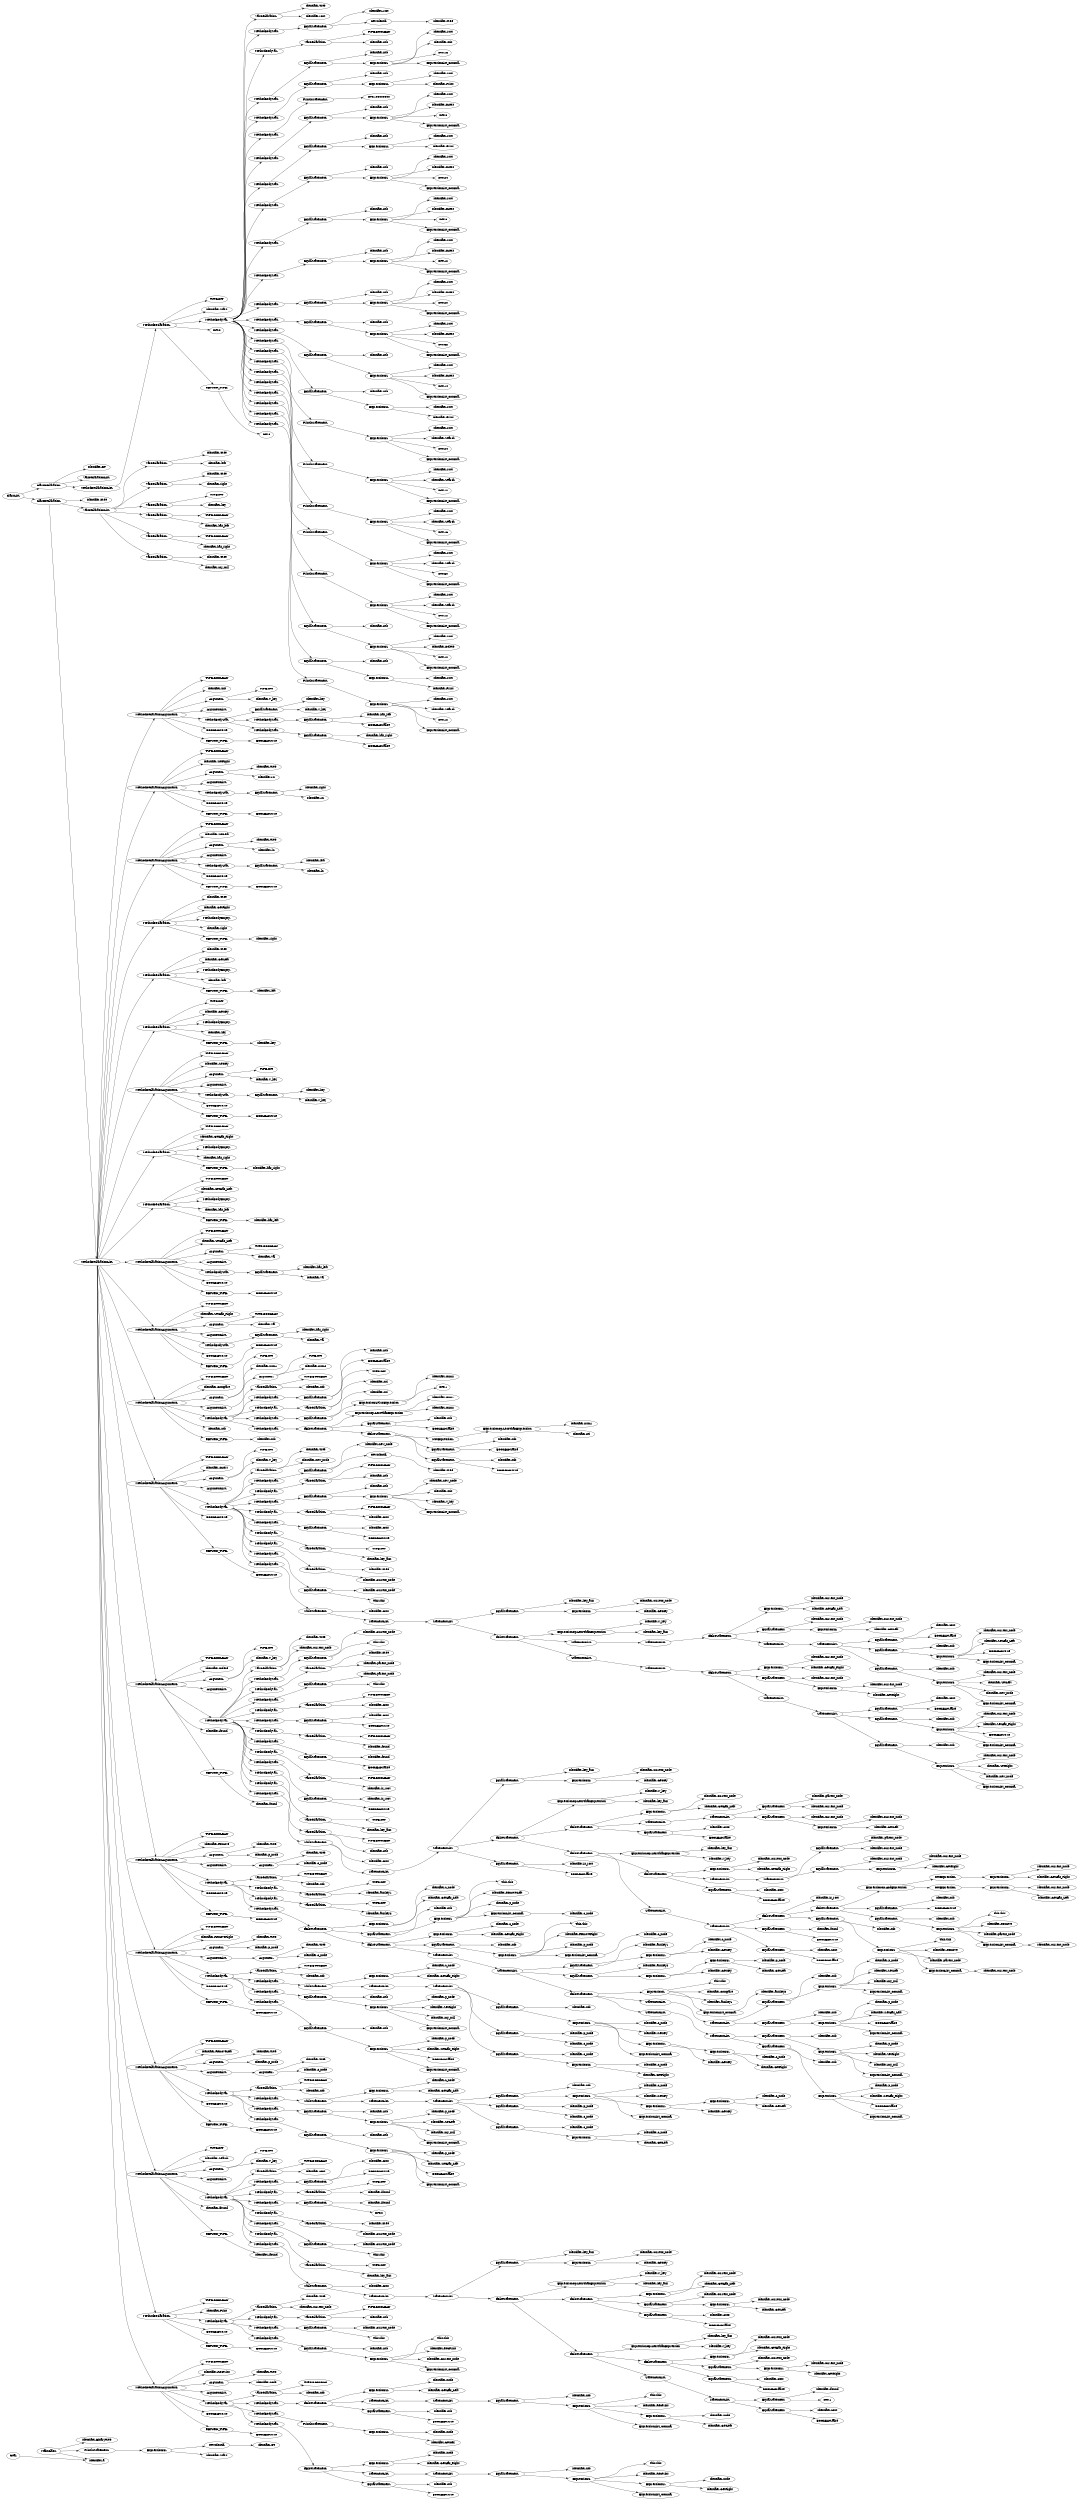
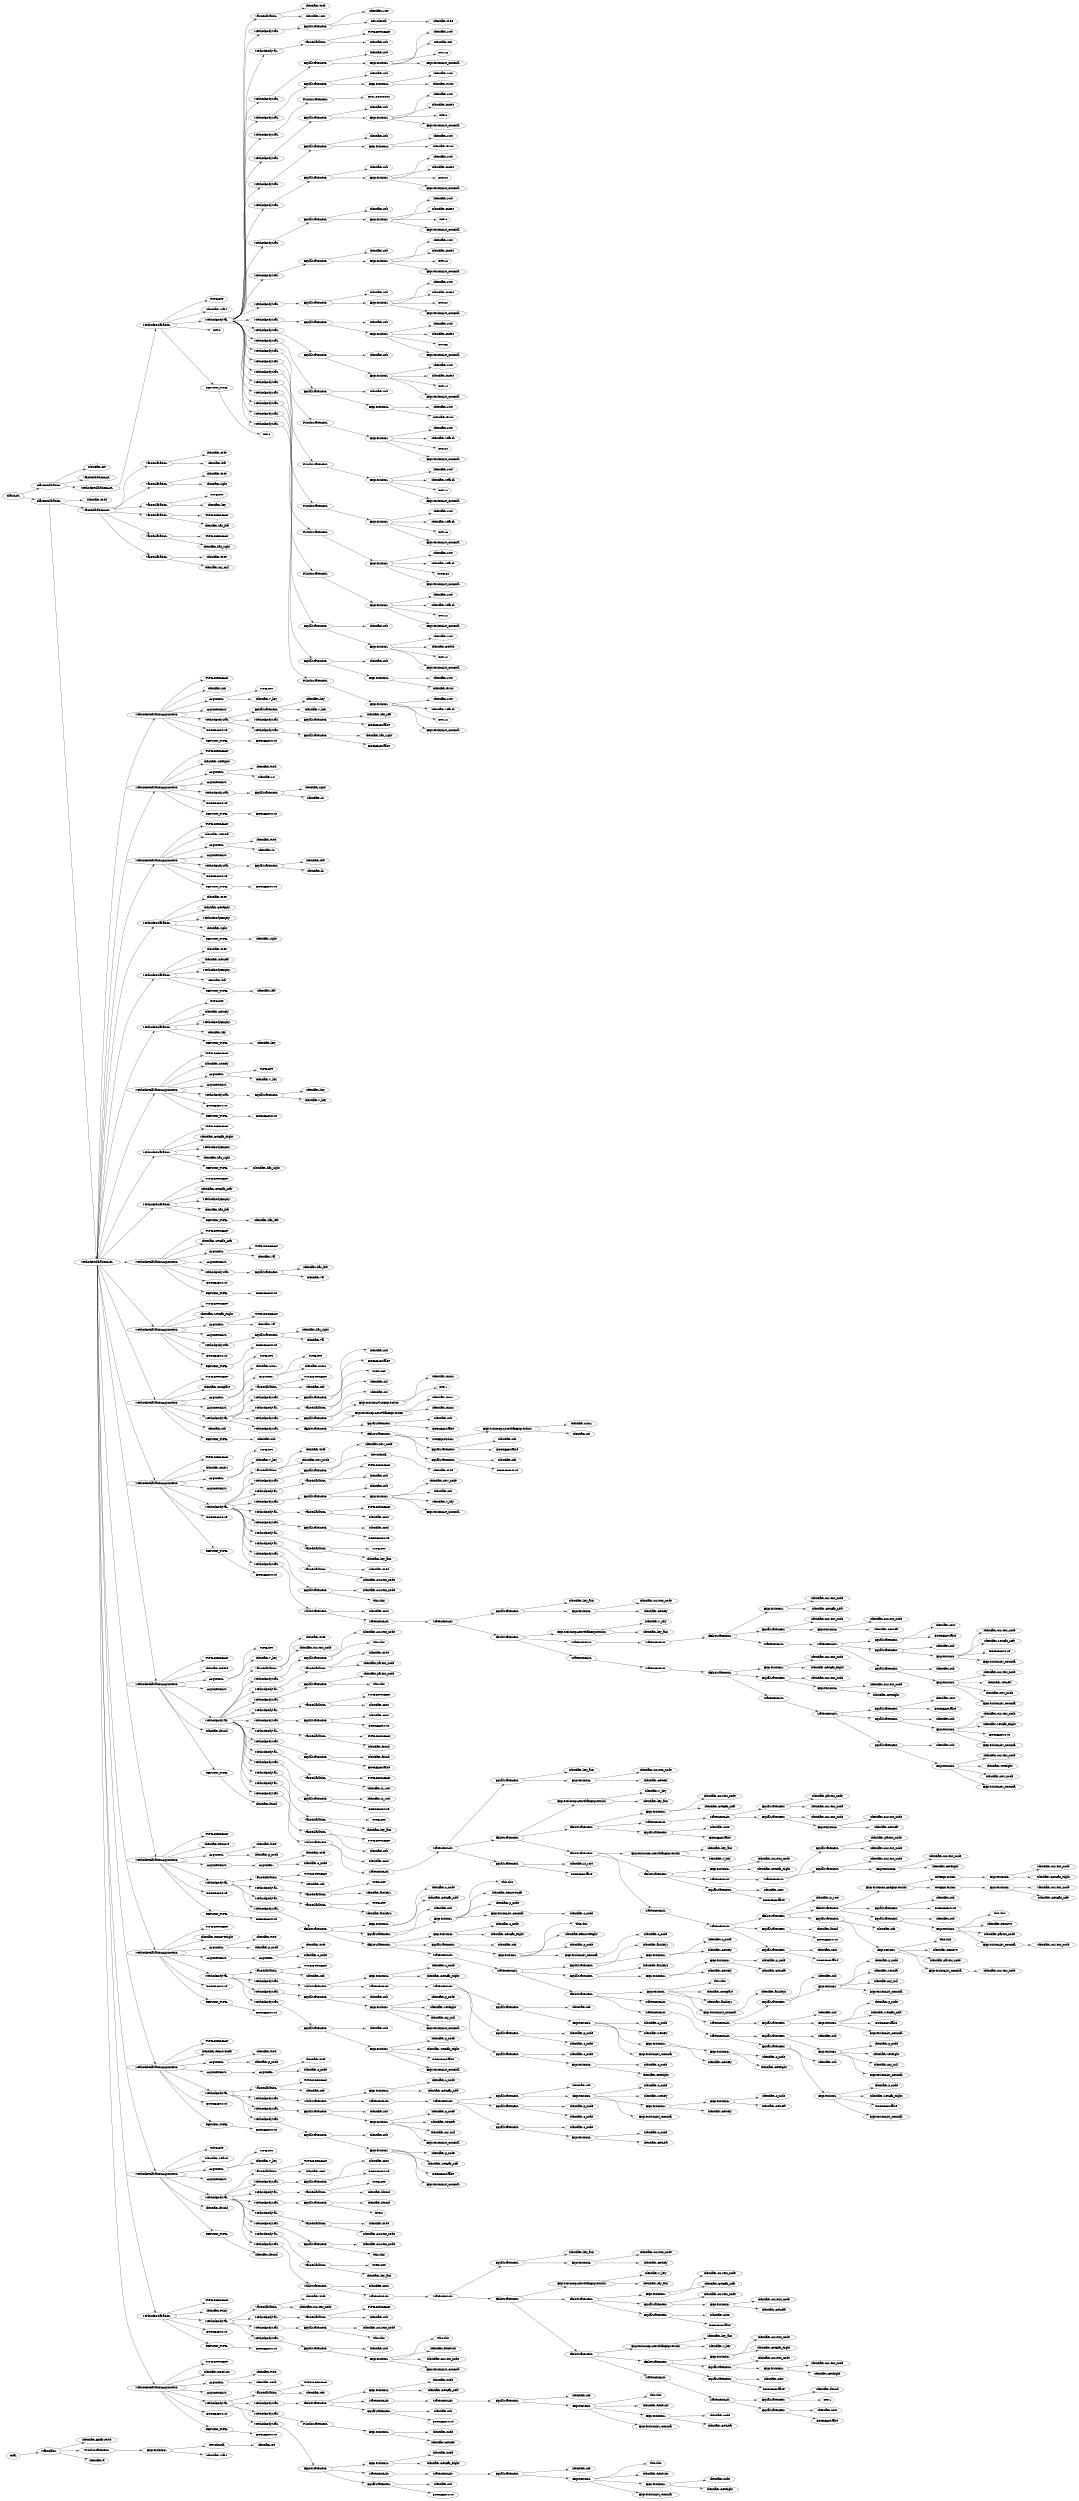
(443, 574) -> (443, 574)
(52, 2458) -> (28, 2454)
